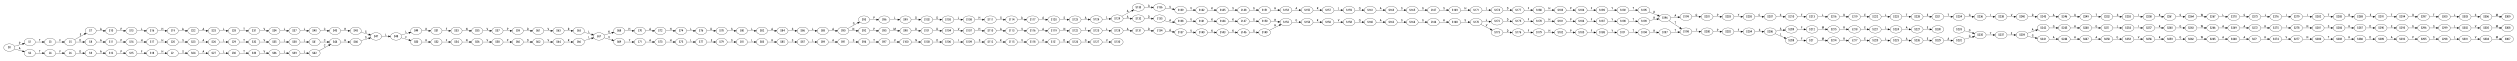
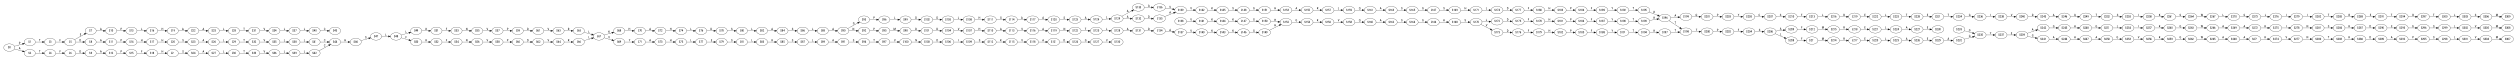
(1169, 22) -> (1169, 15)
(356, 31) -> none
